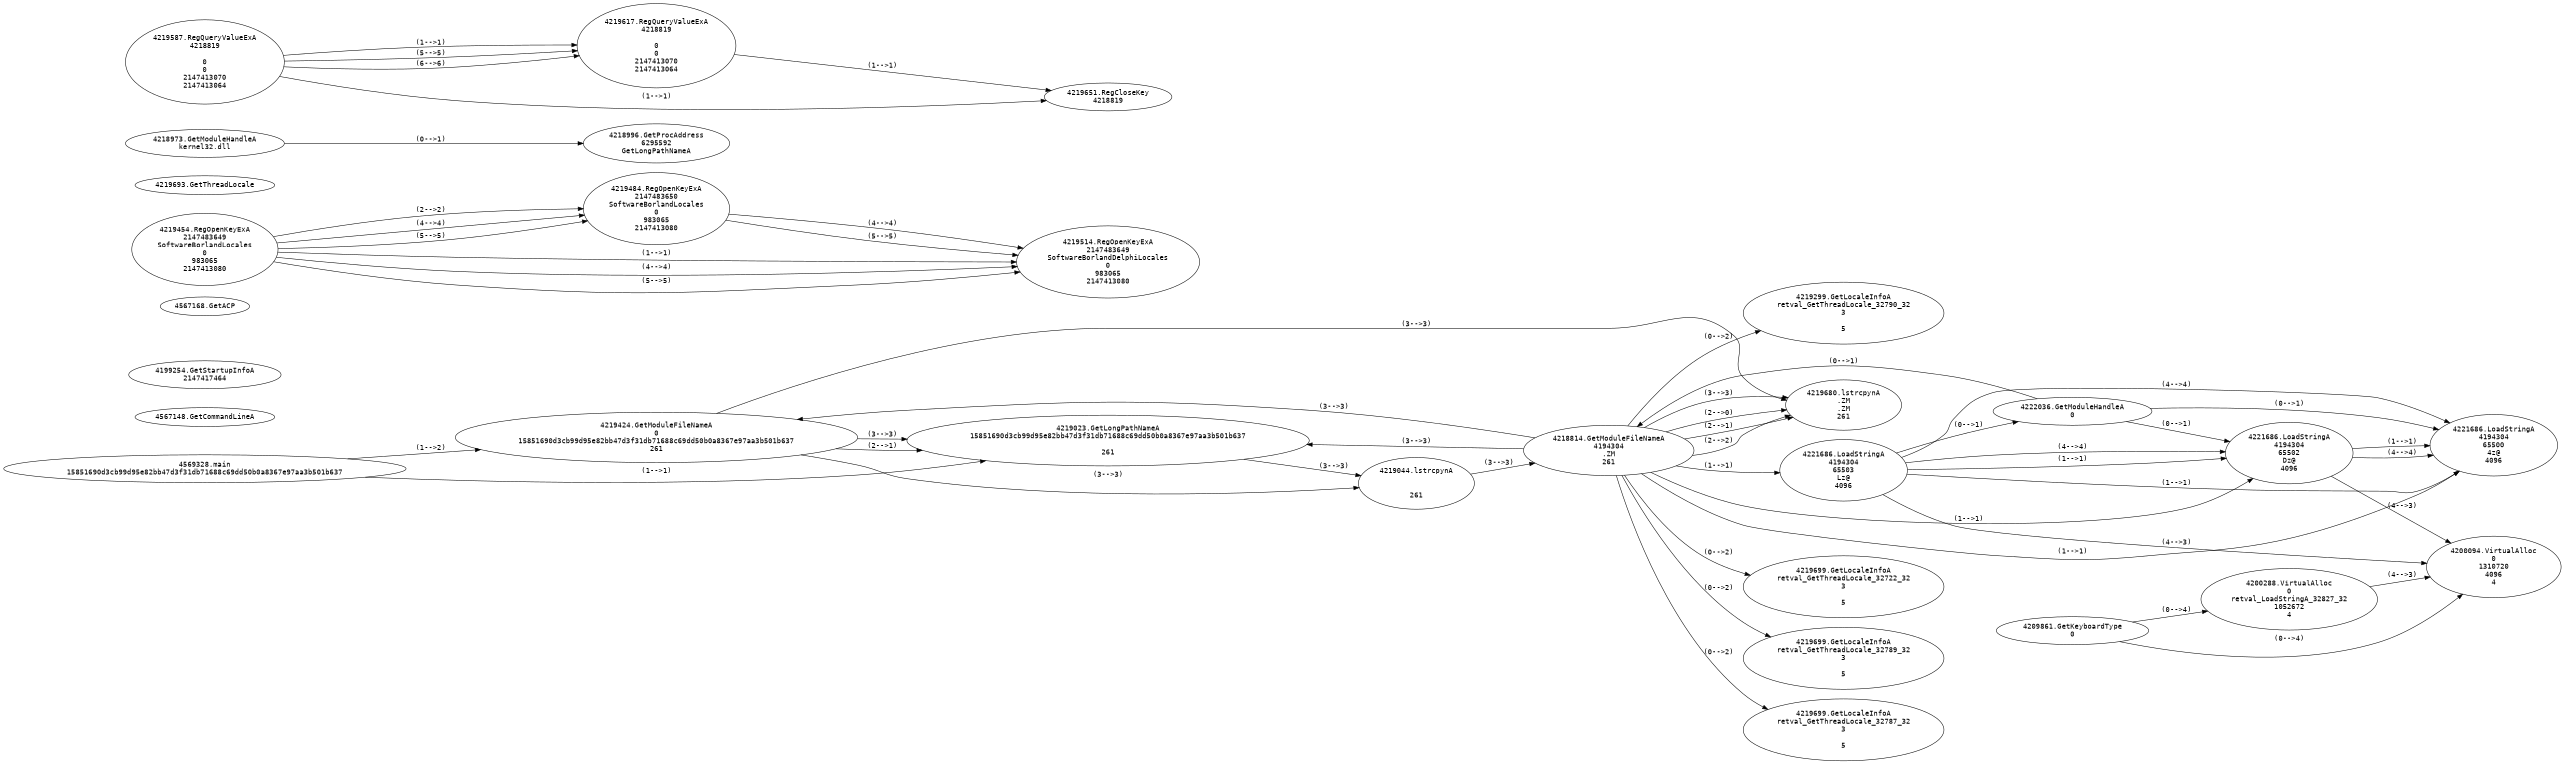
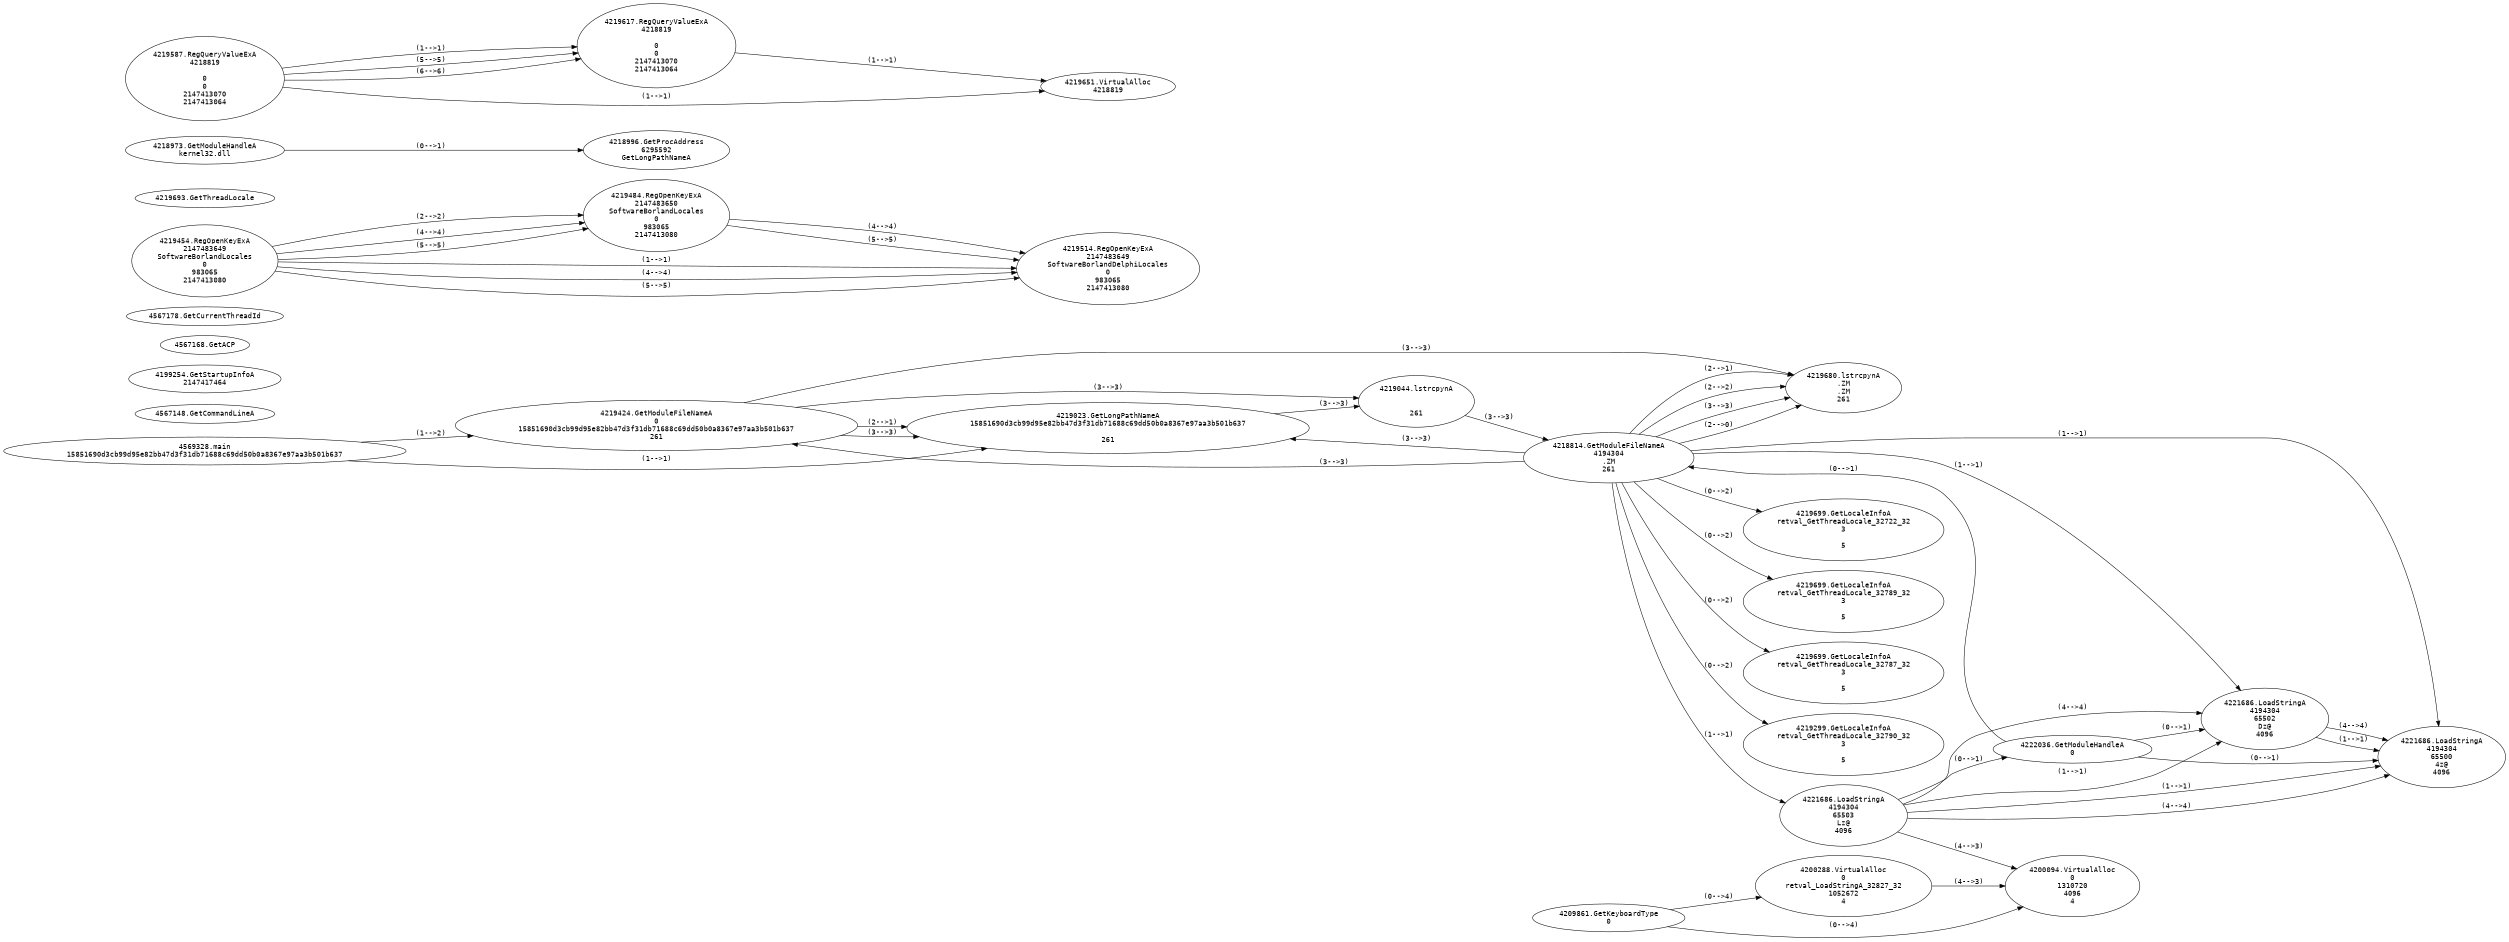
(1108, 97) -> (1108, 86)
none -> (205, 316)
(2392, 510) -> none
